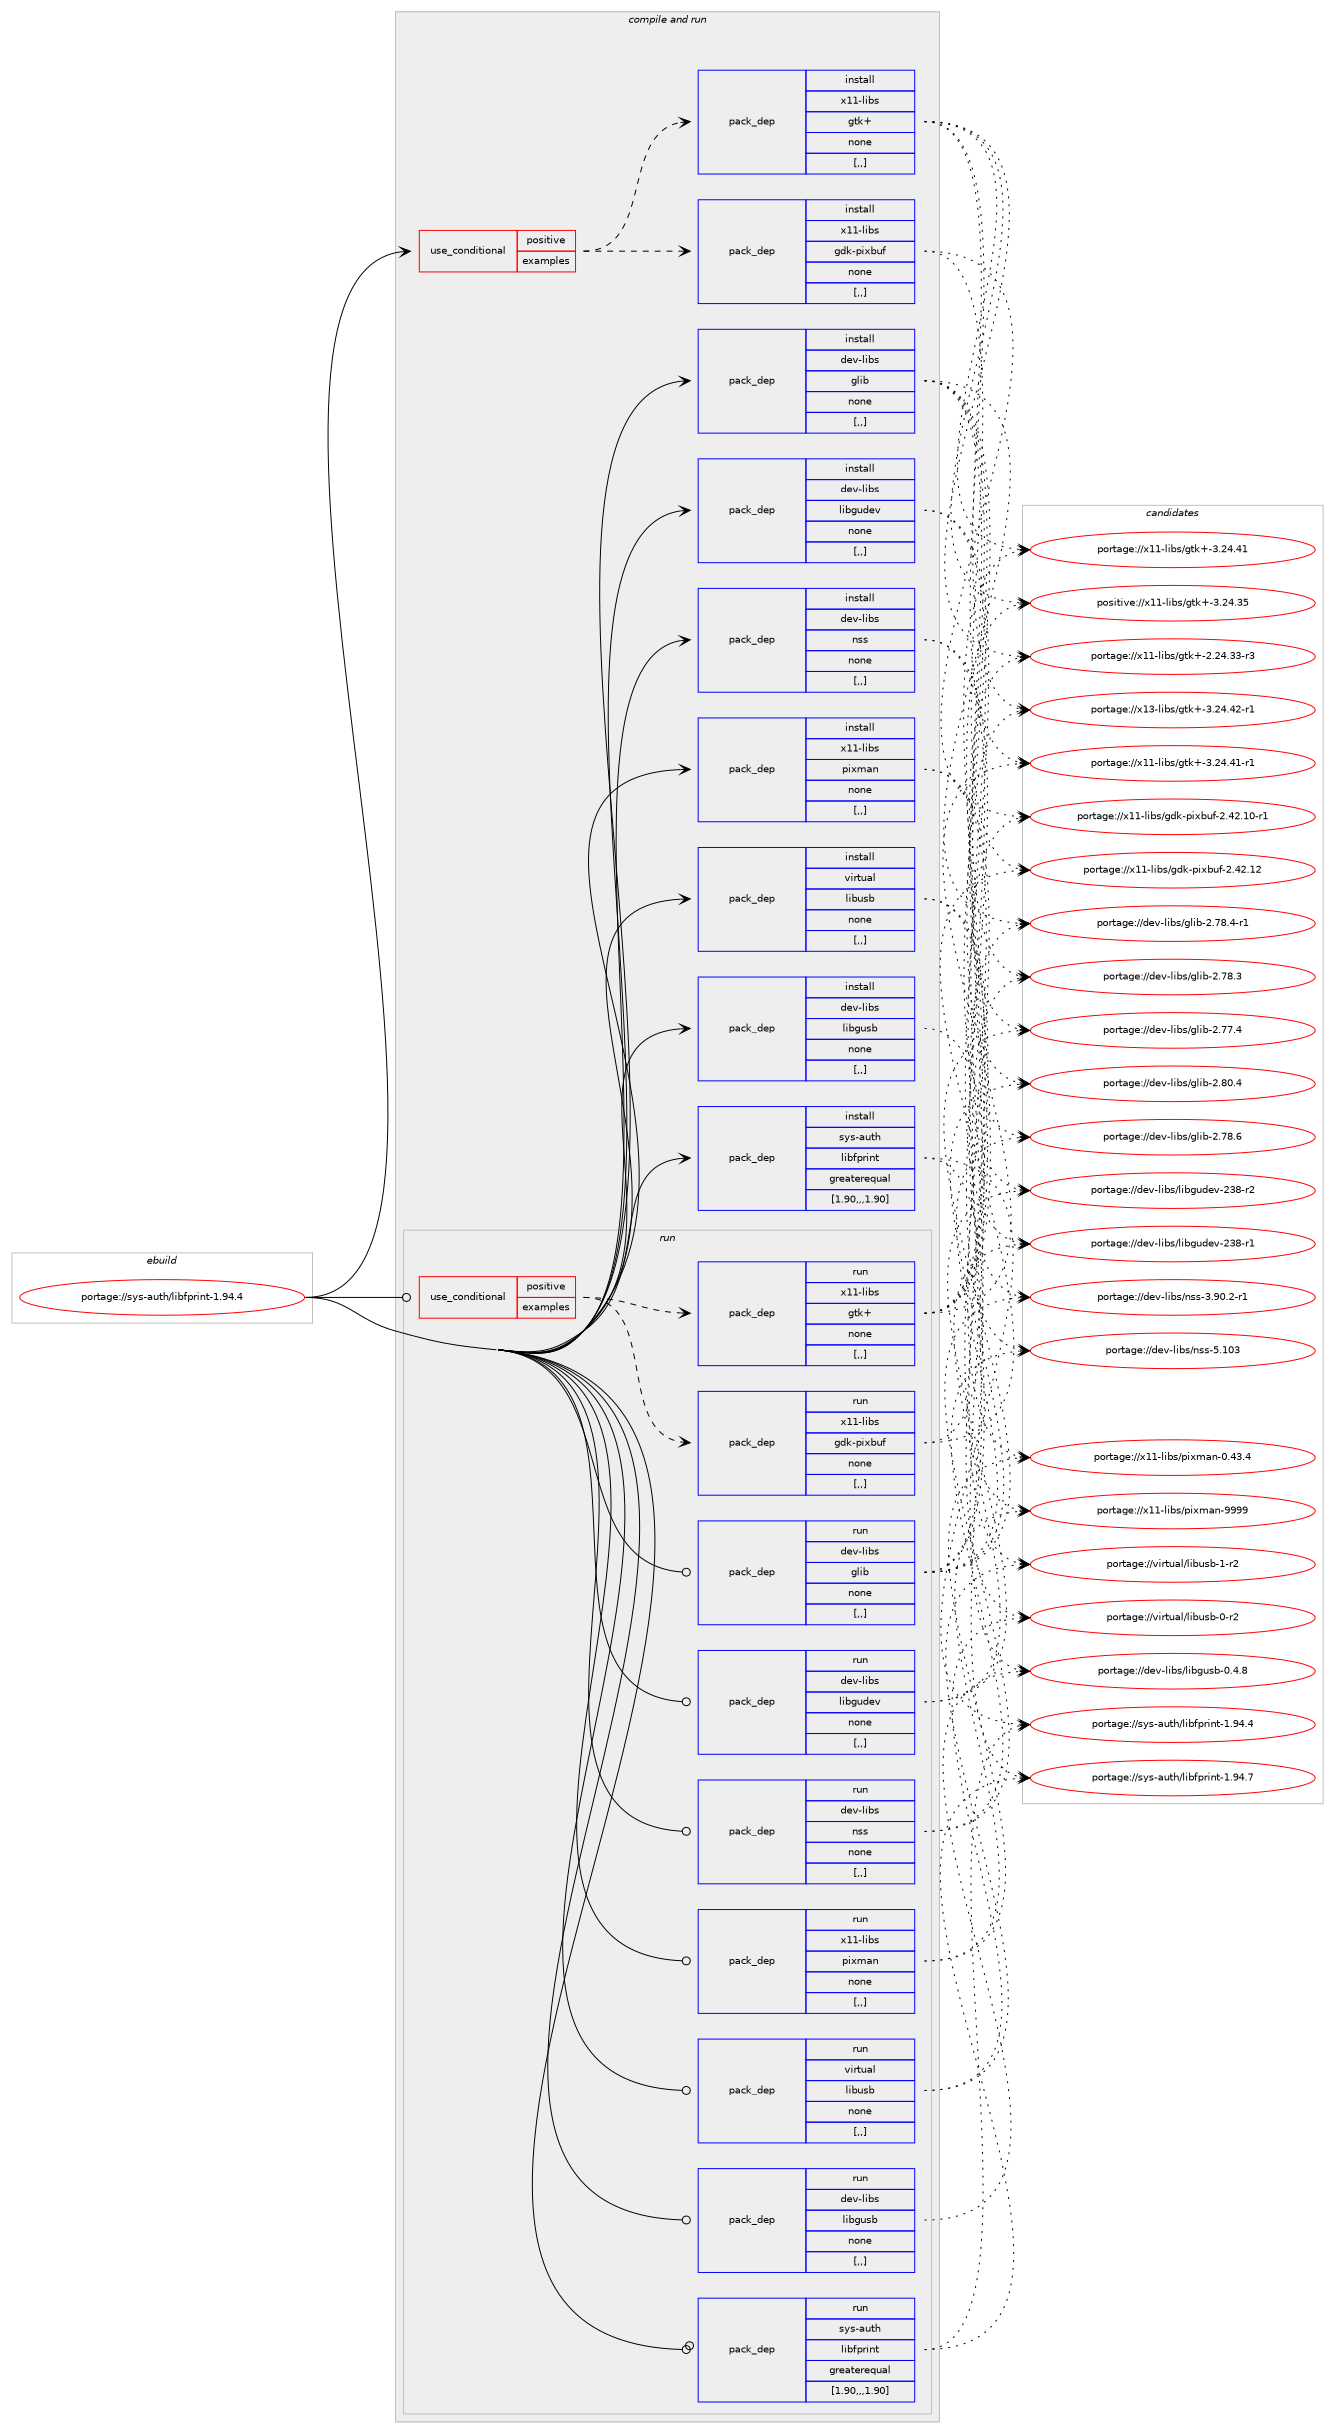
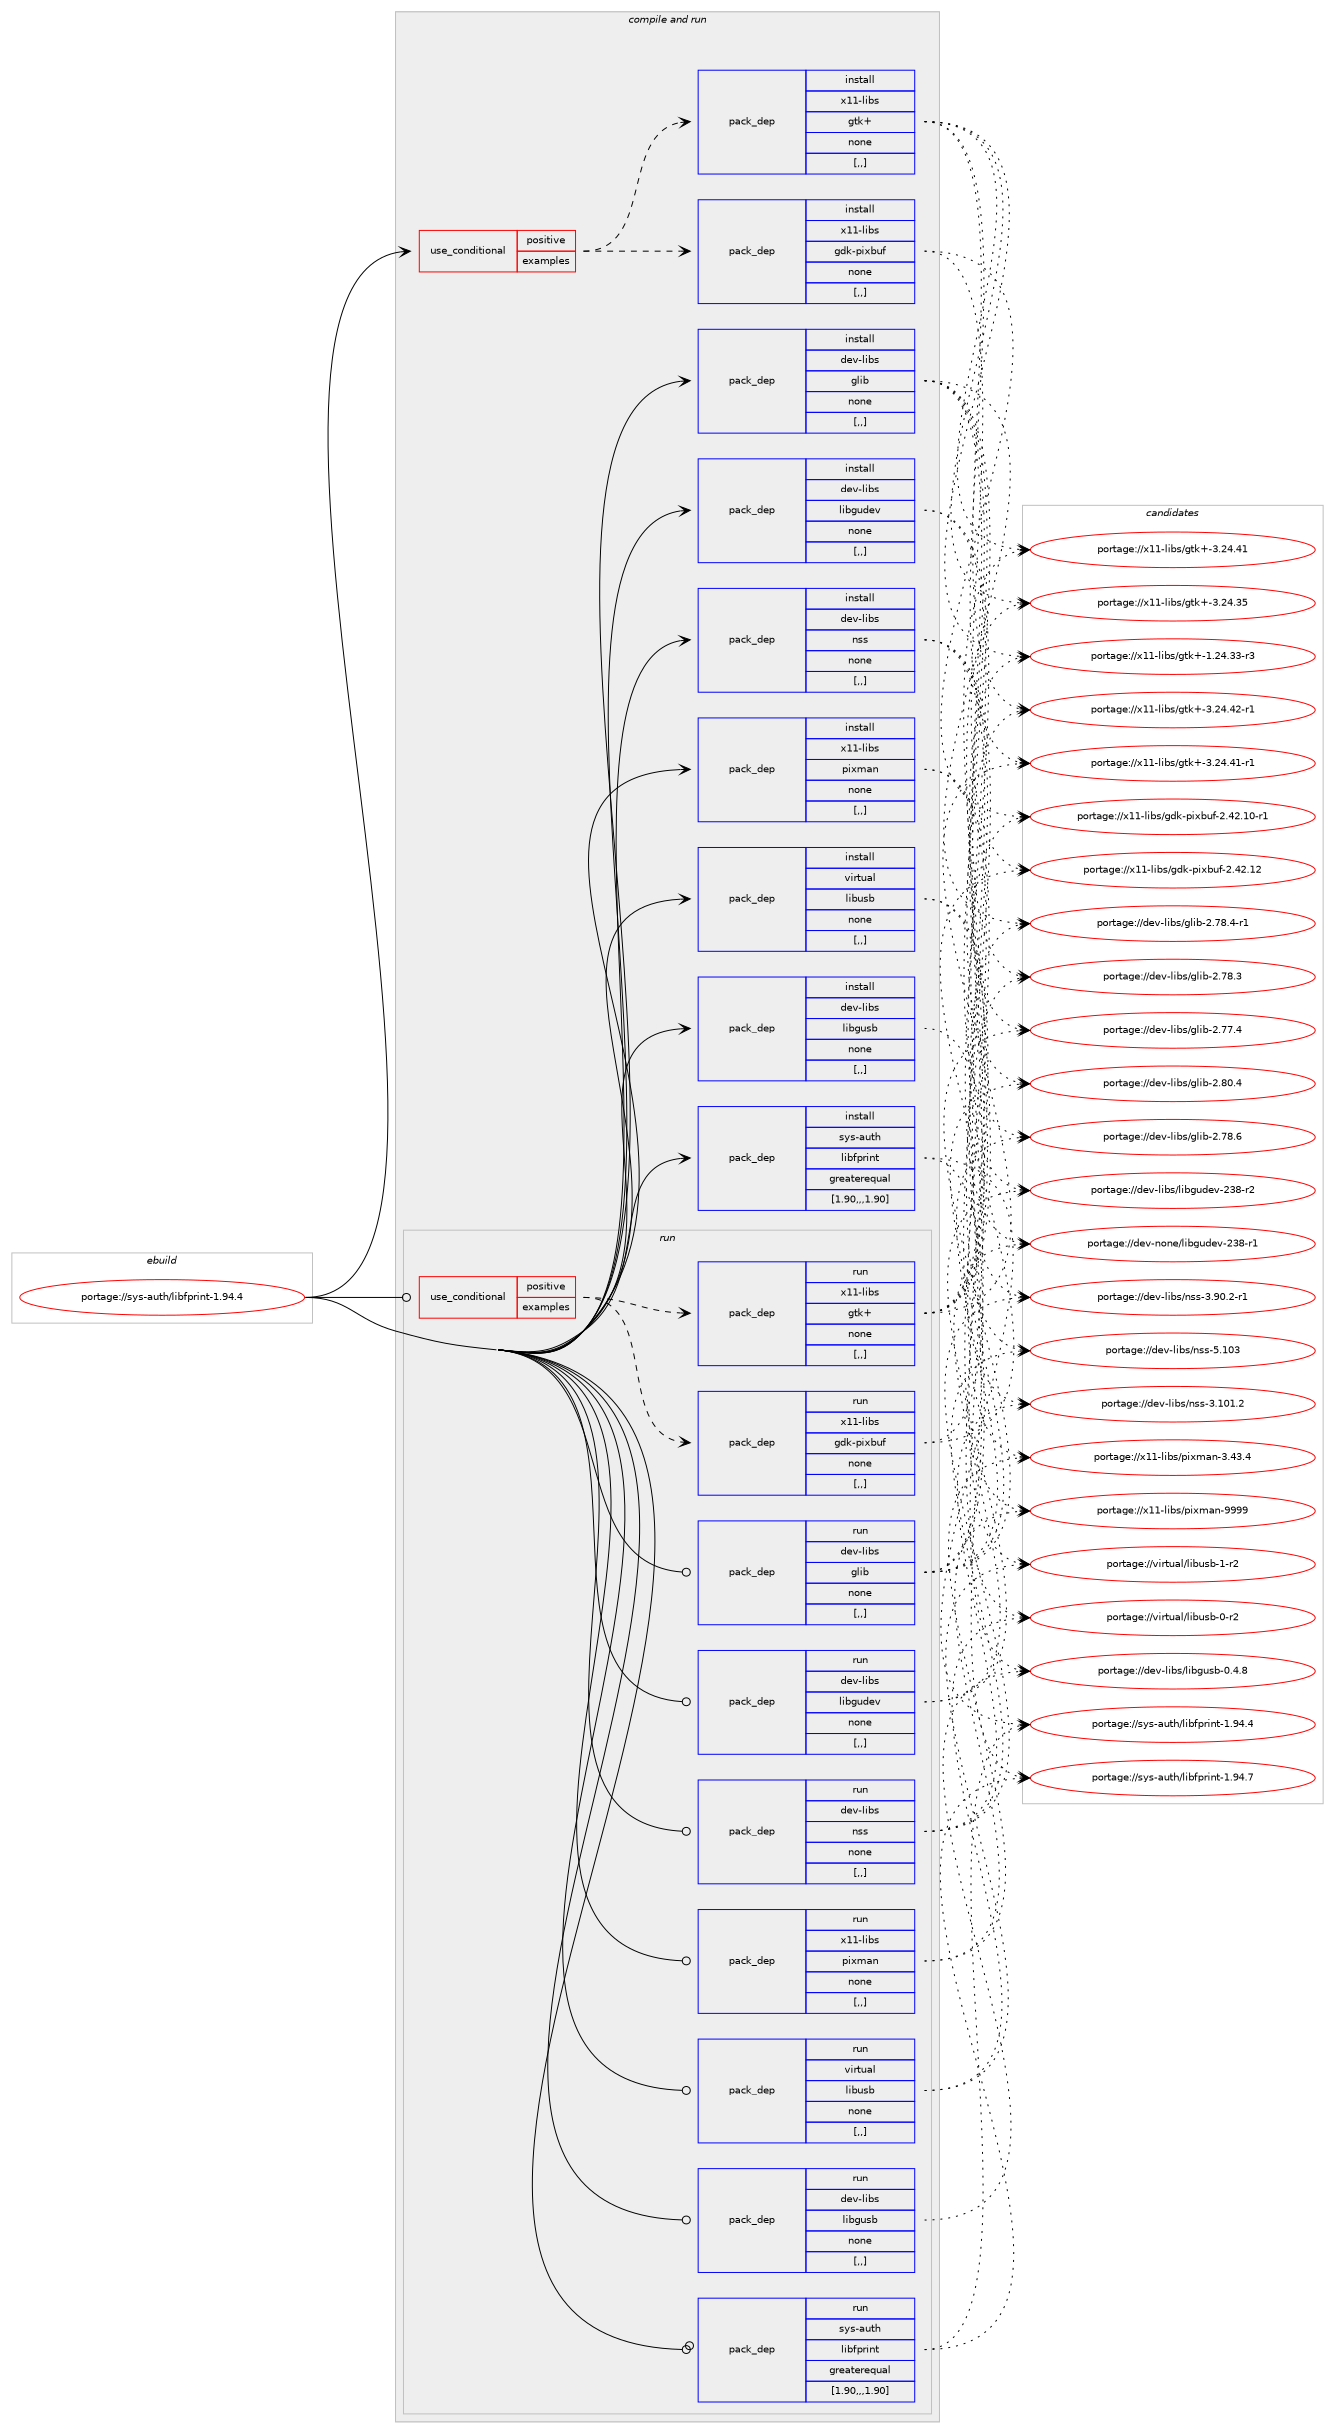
(1173, 603) -> (1173, 603)
(1173, 657) -> (1173, 657)
(1173, 710) -> (1173, 710)
(1173, 1244) -> (1173, 1244)
none -> (1173, 1404)
(1173, 1458) -> (1173, 1458)
